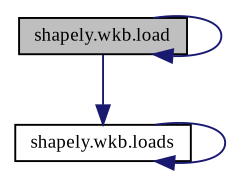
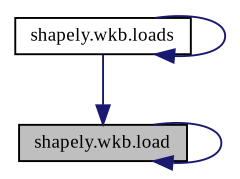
(103, 80) -> (103, 80)
